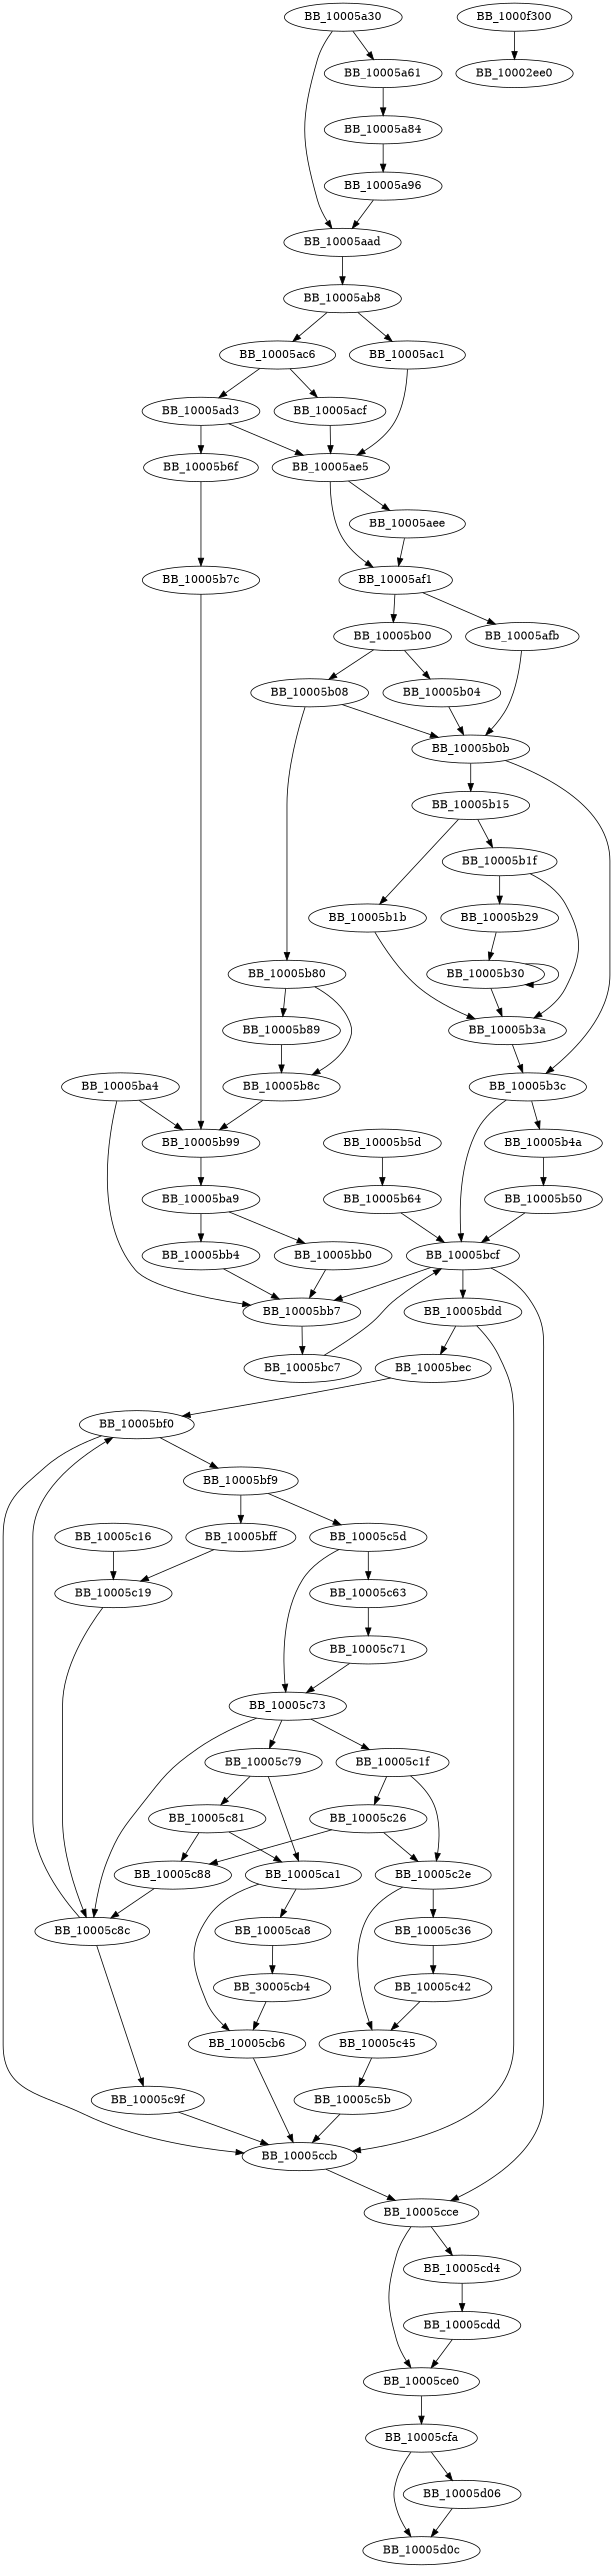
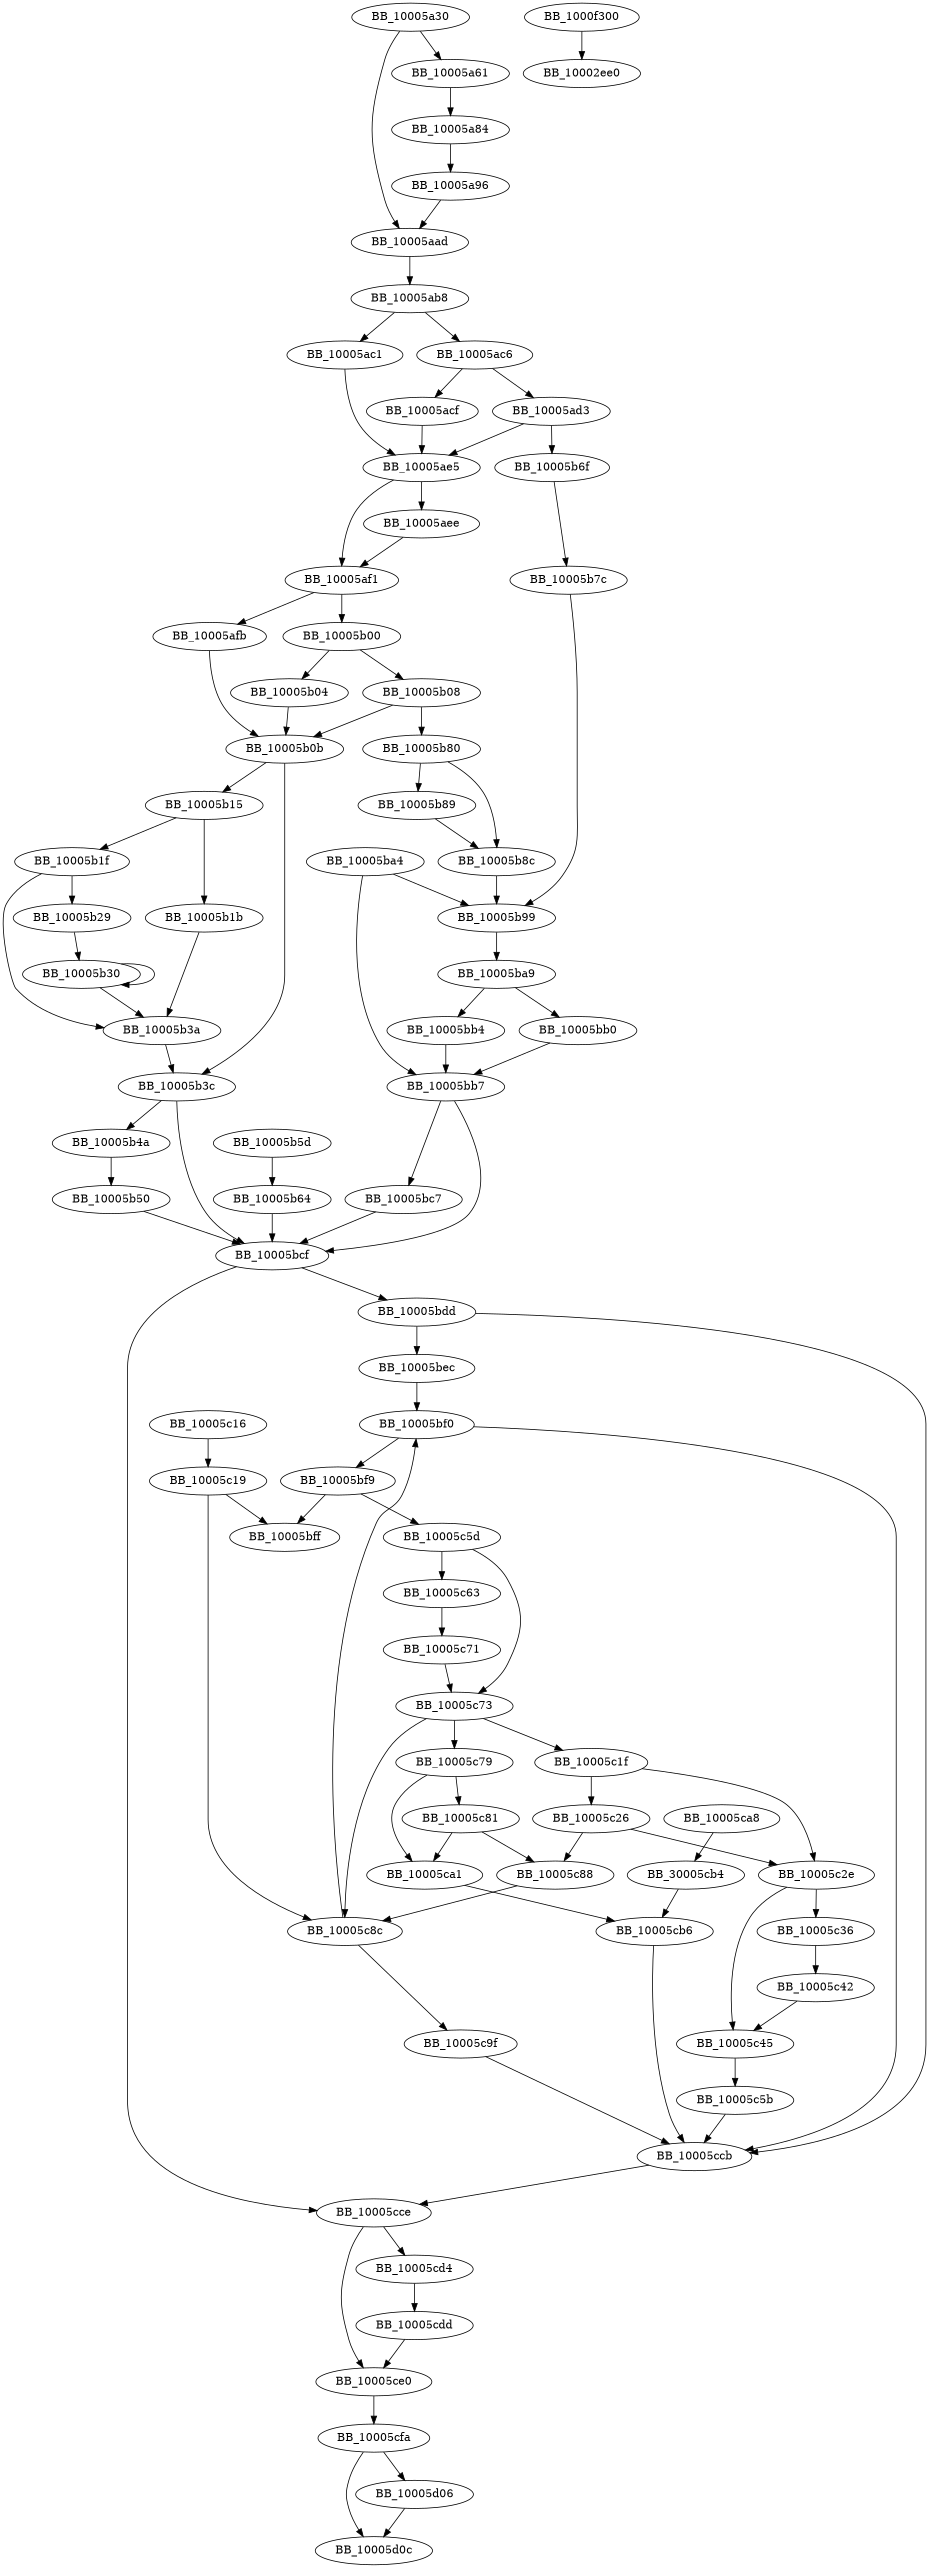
(386, 1283) -> (461, 1221)
(181, 1564) -> (243, 1507)
(290, 1900) -> none
